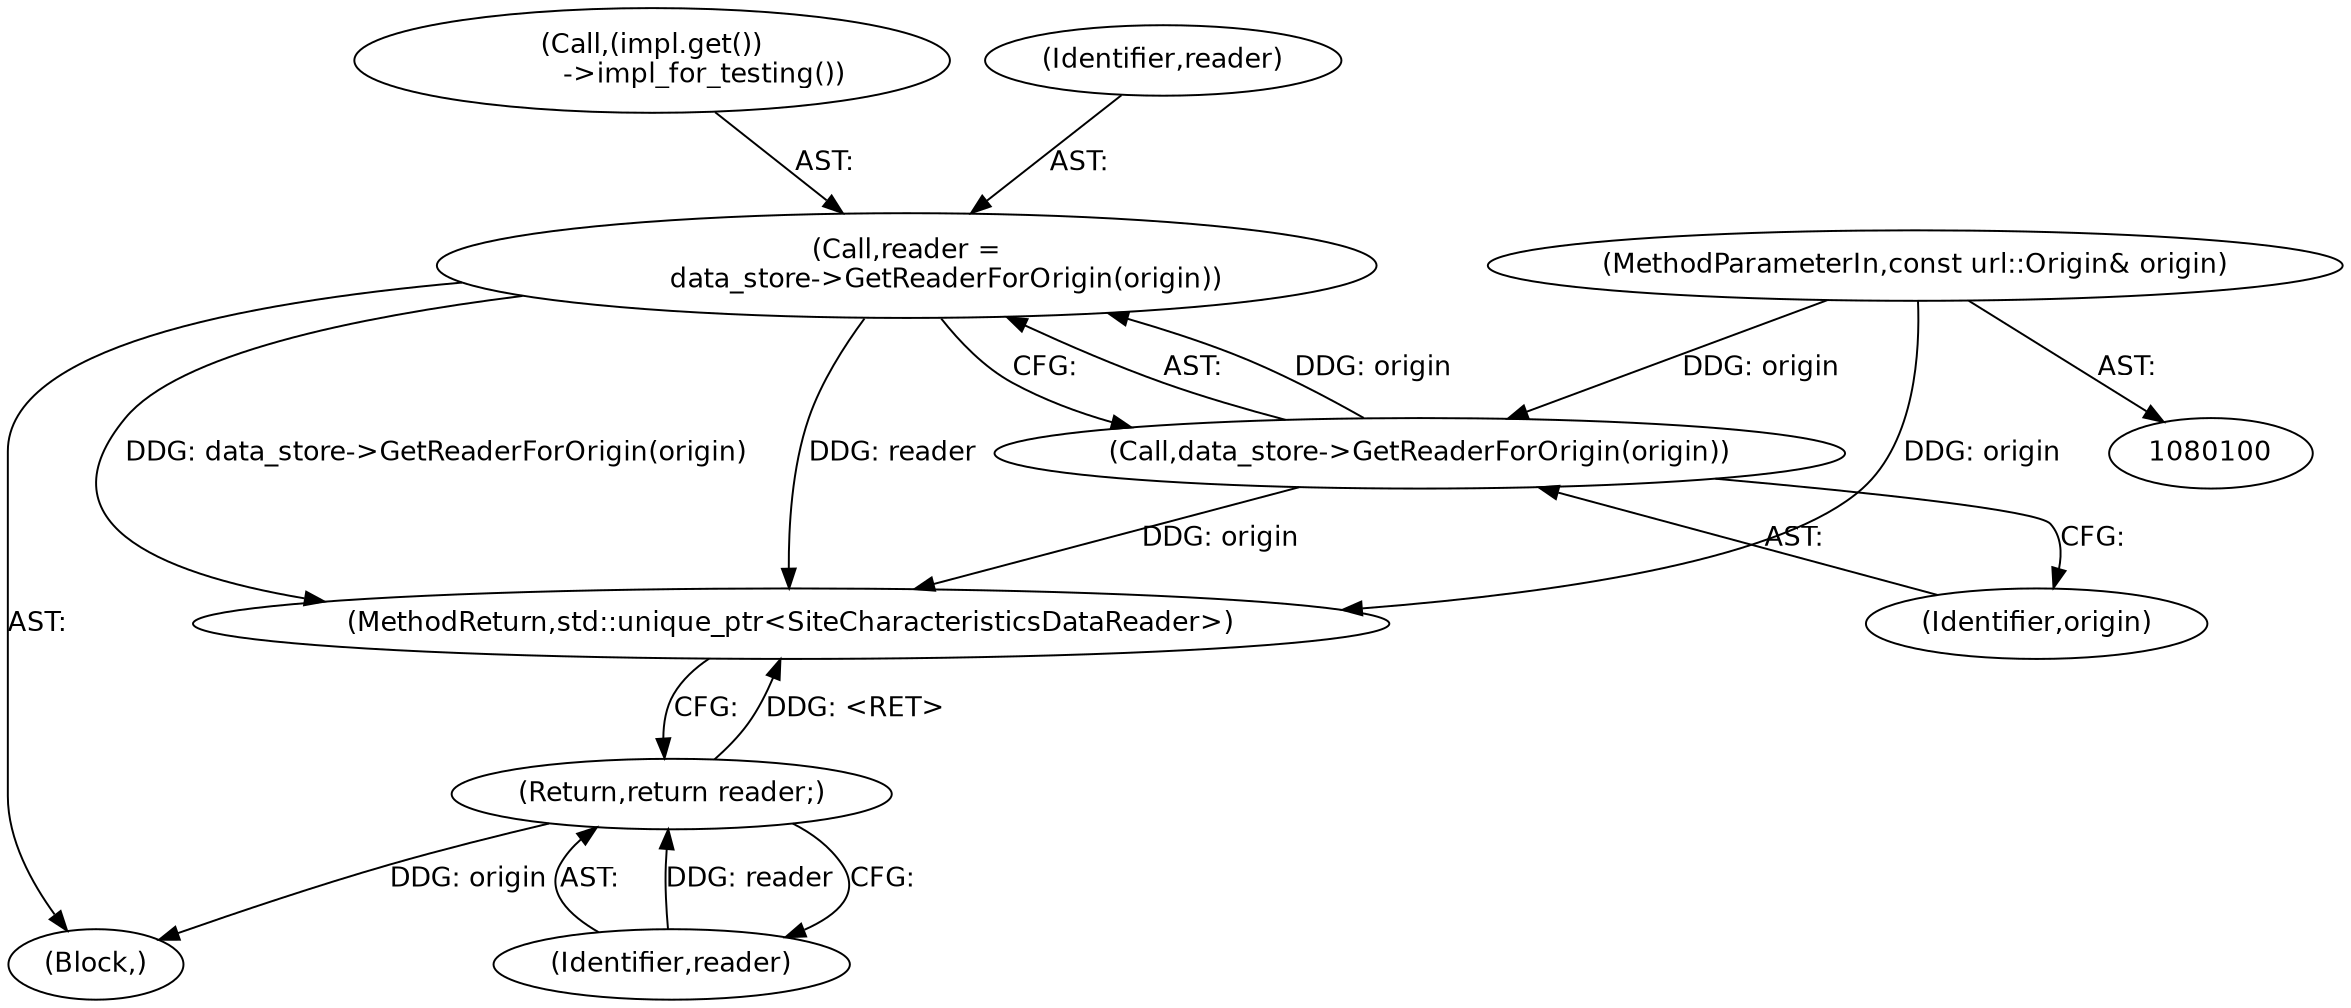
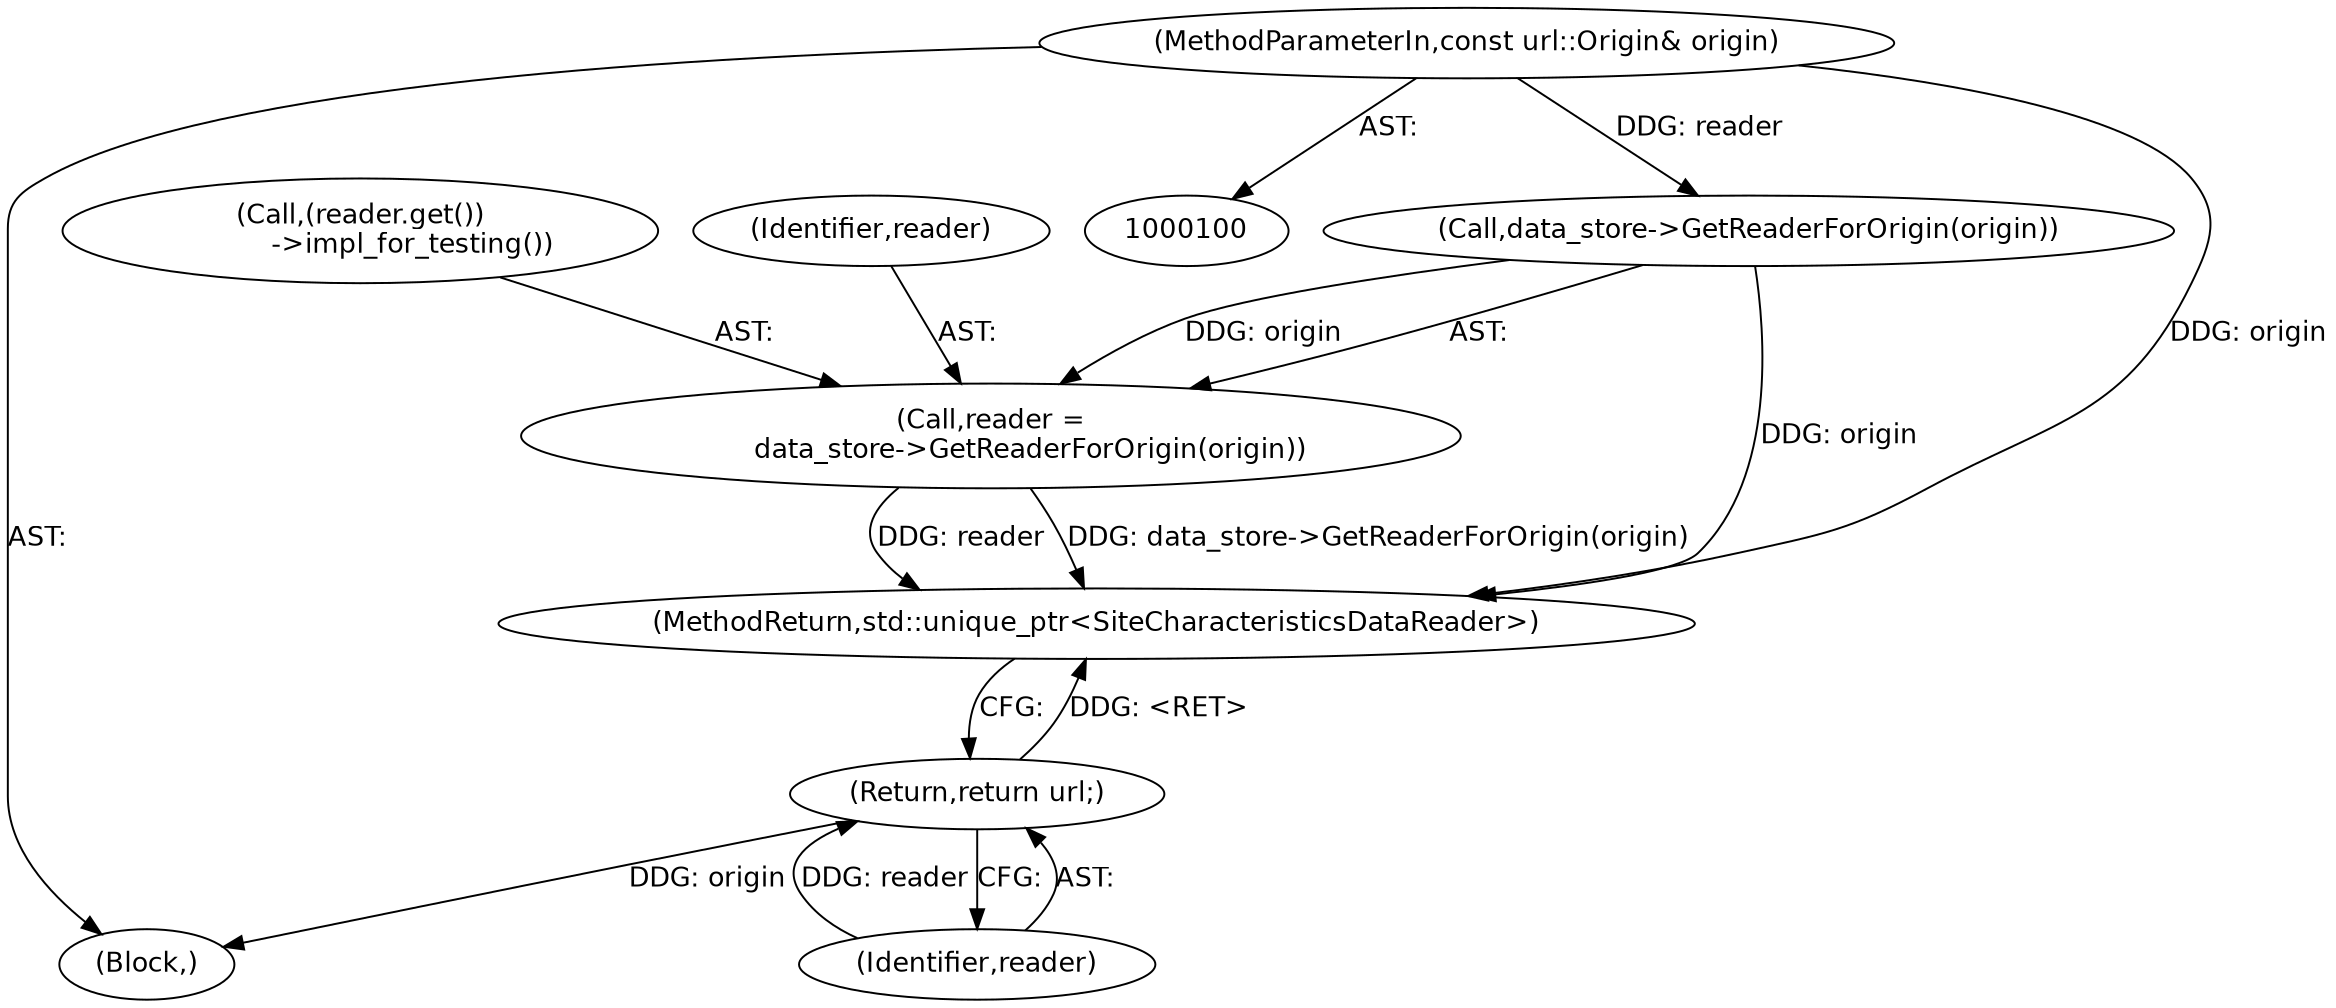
(652, 60) -> (360, 231)
(1762, 368) -> (1700, 128)
(1017, 385) -> none
(13, 434) -> (149, 138)
(2211, 453) -> (1187, 231)
(2037, 624) -> none
(672, 794) -> (977, 794)
